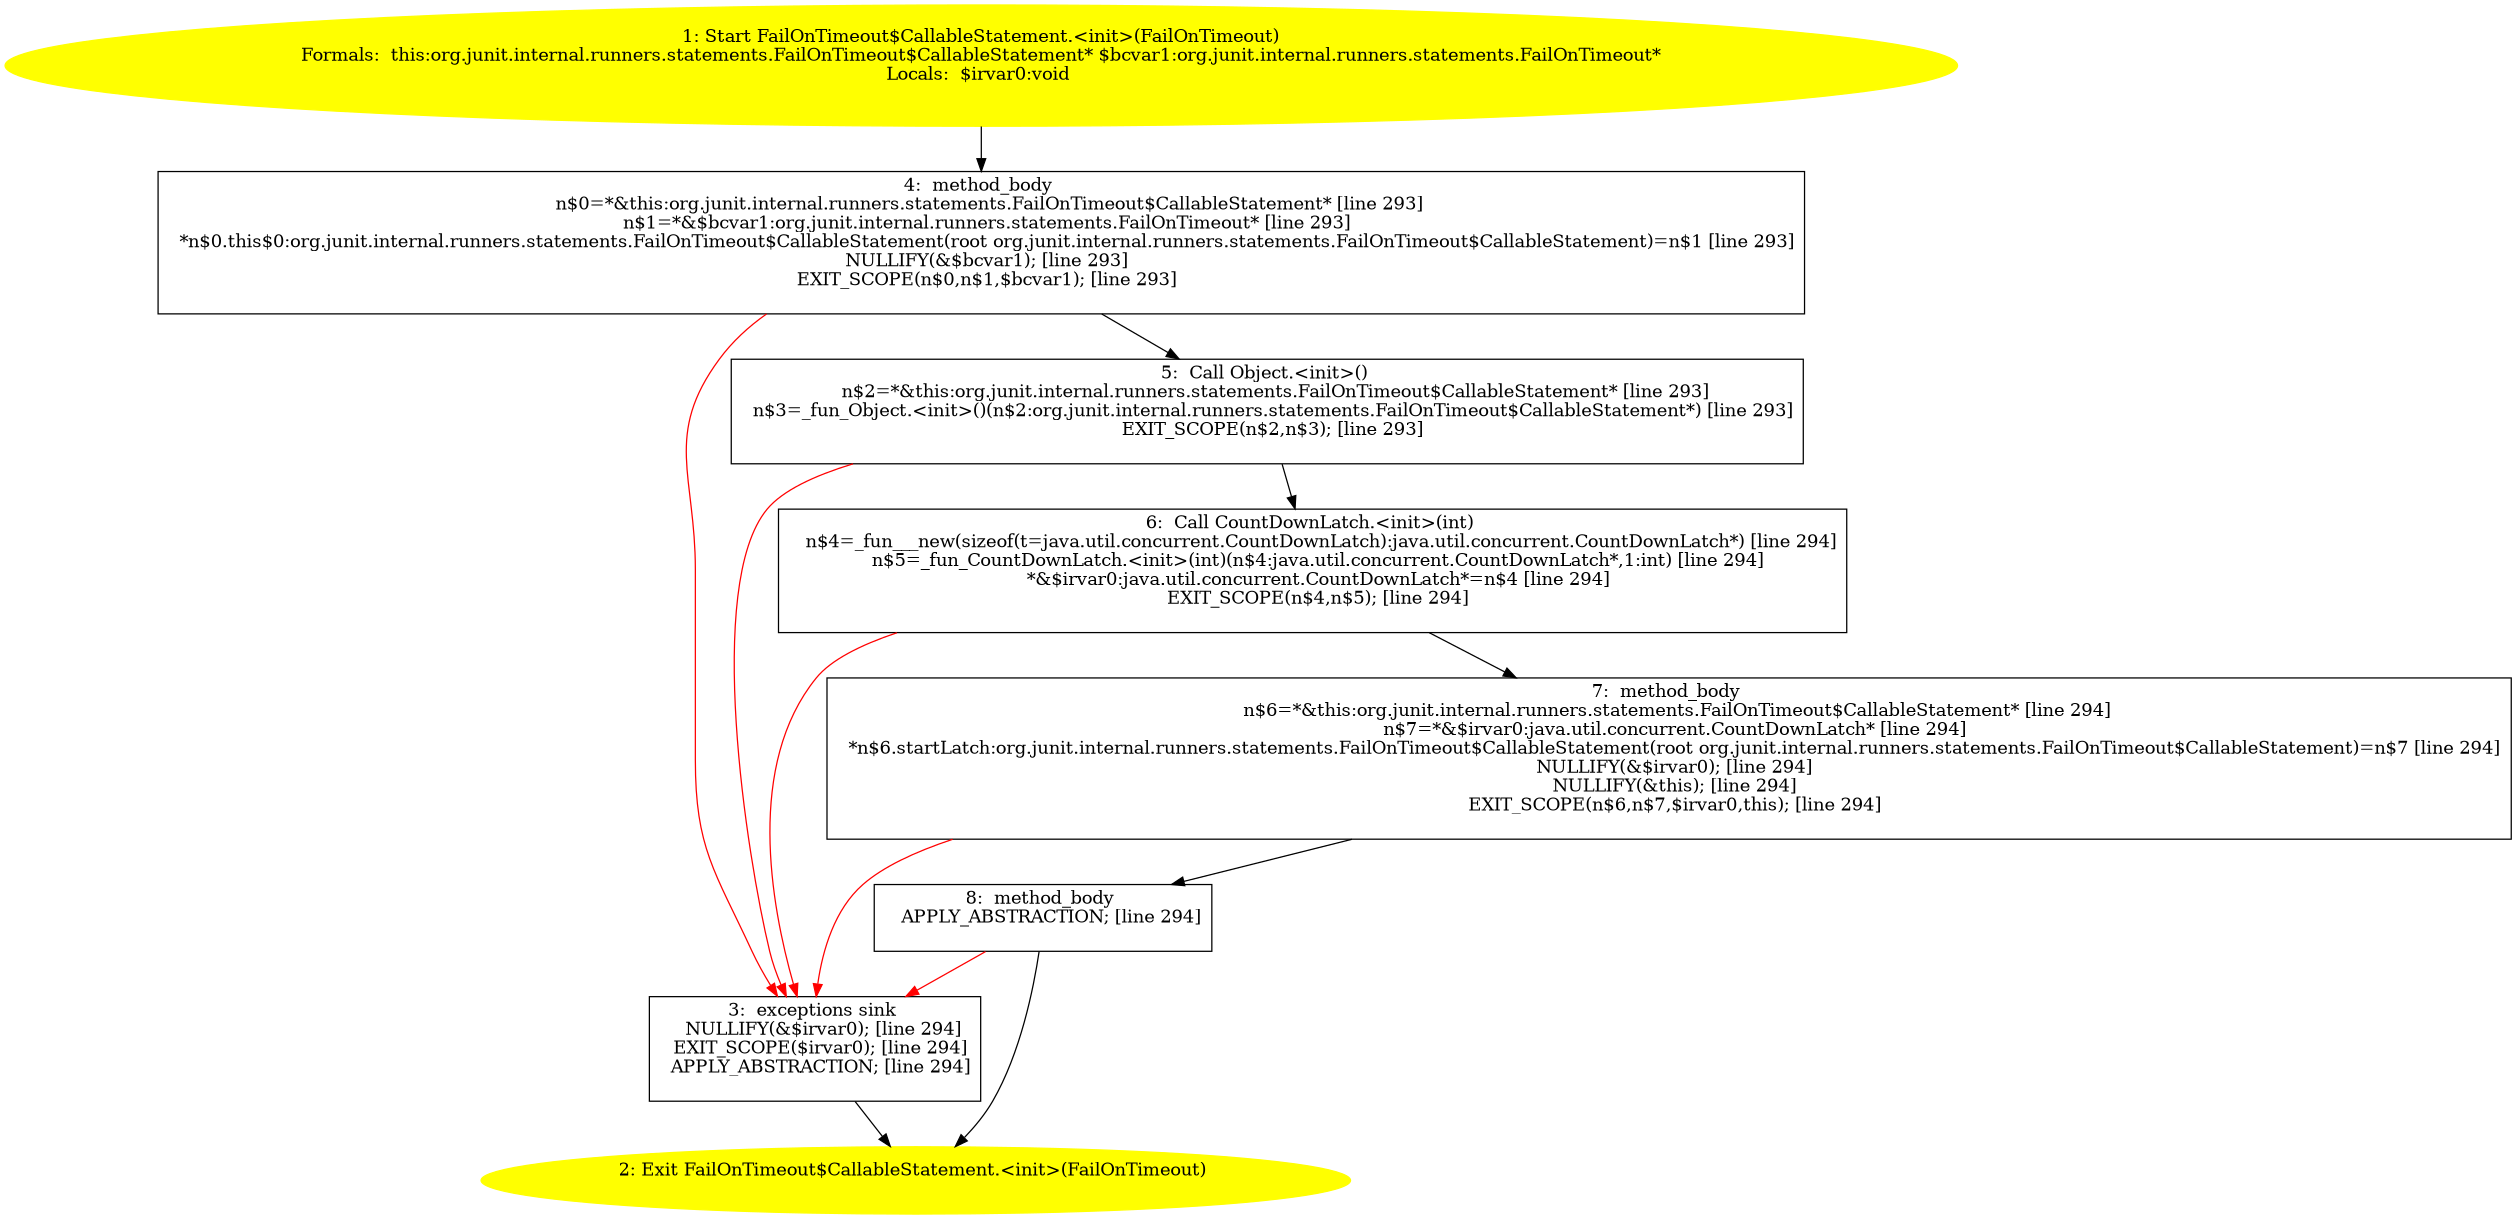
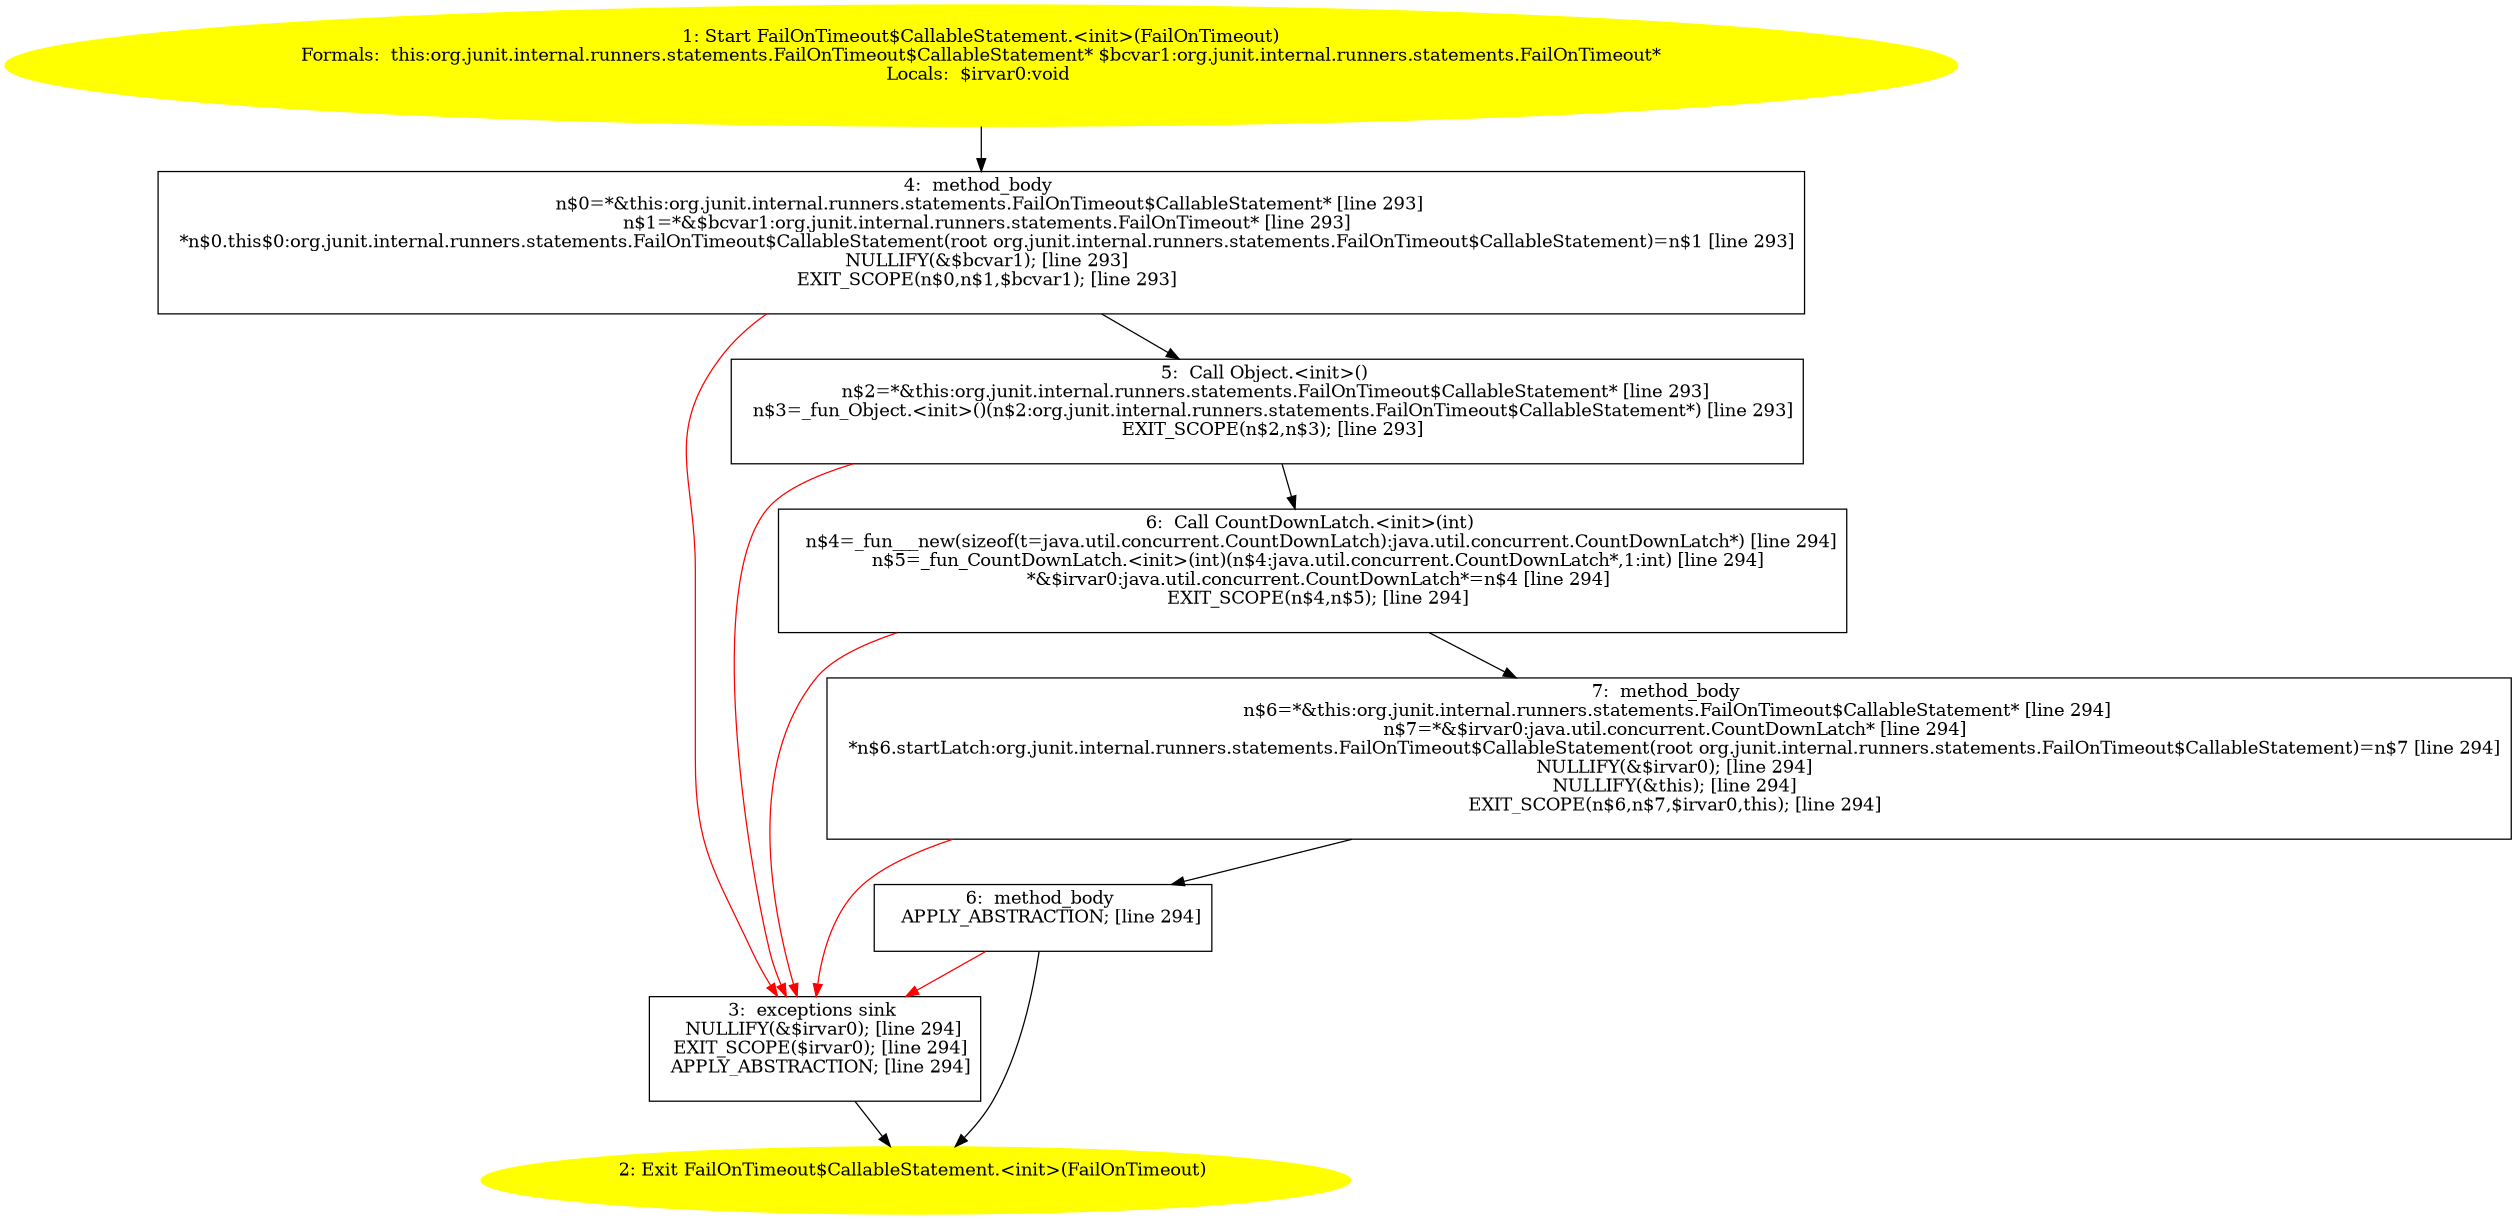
(1043, 918) -> (1043, 918)
